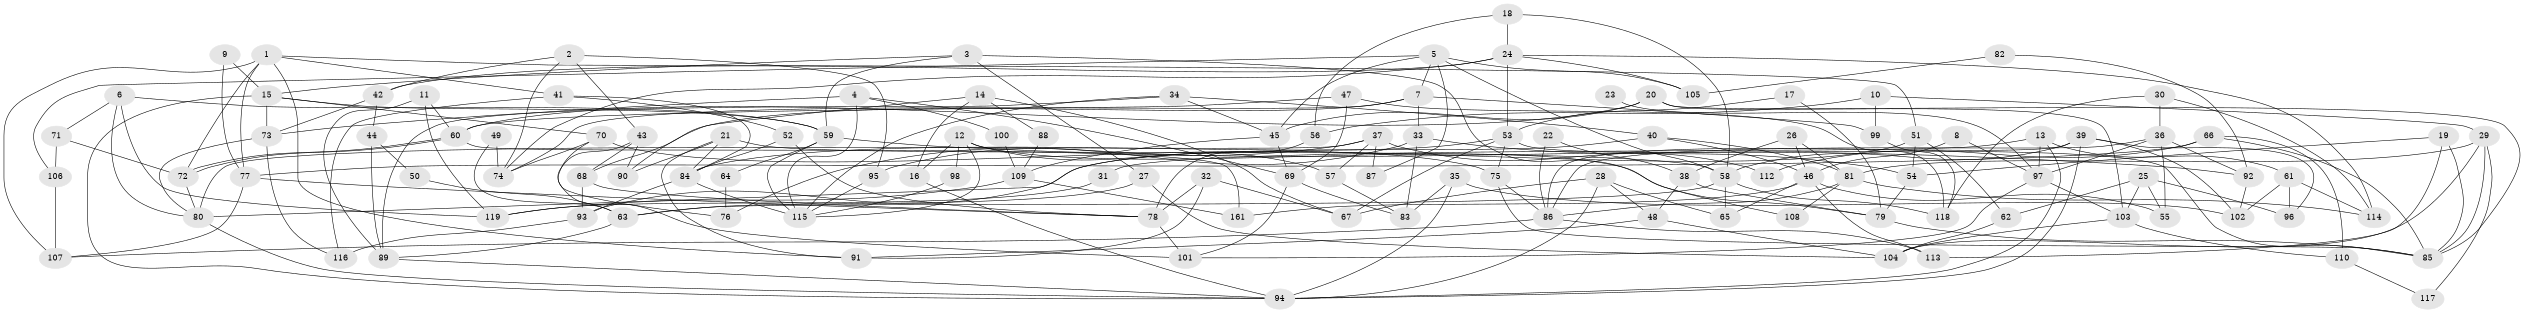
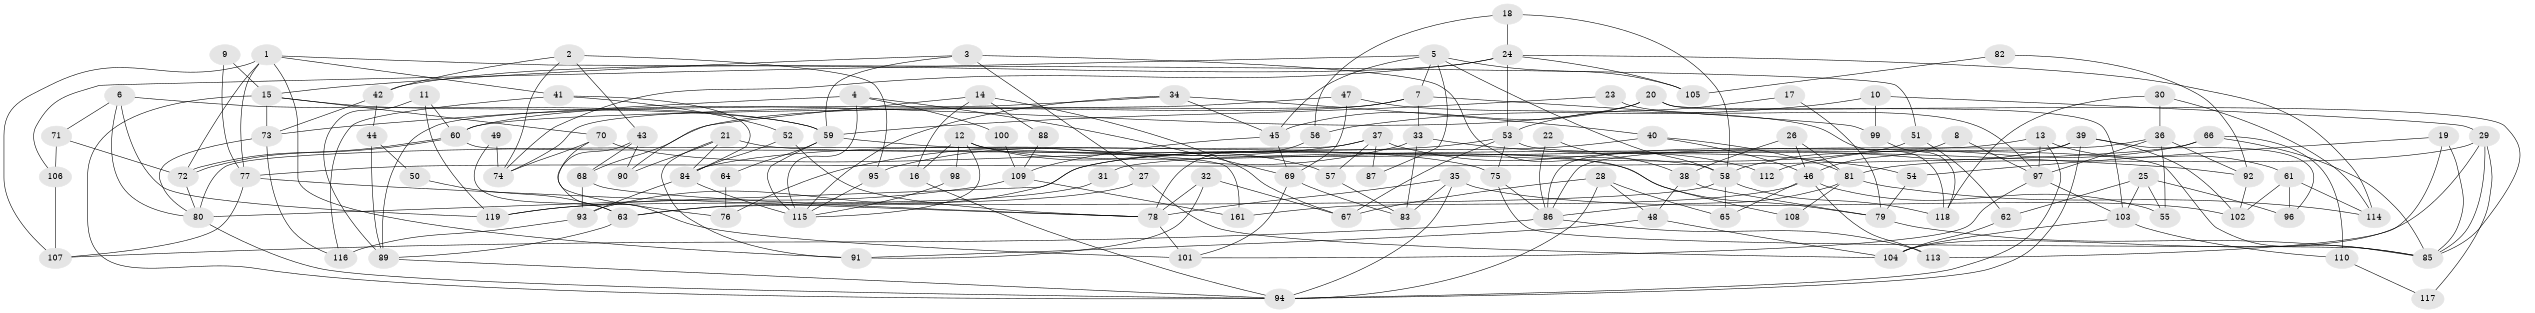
none -> (1201, 114)
(1914, 157) -> none
none -> (1304, 197)
